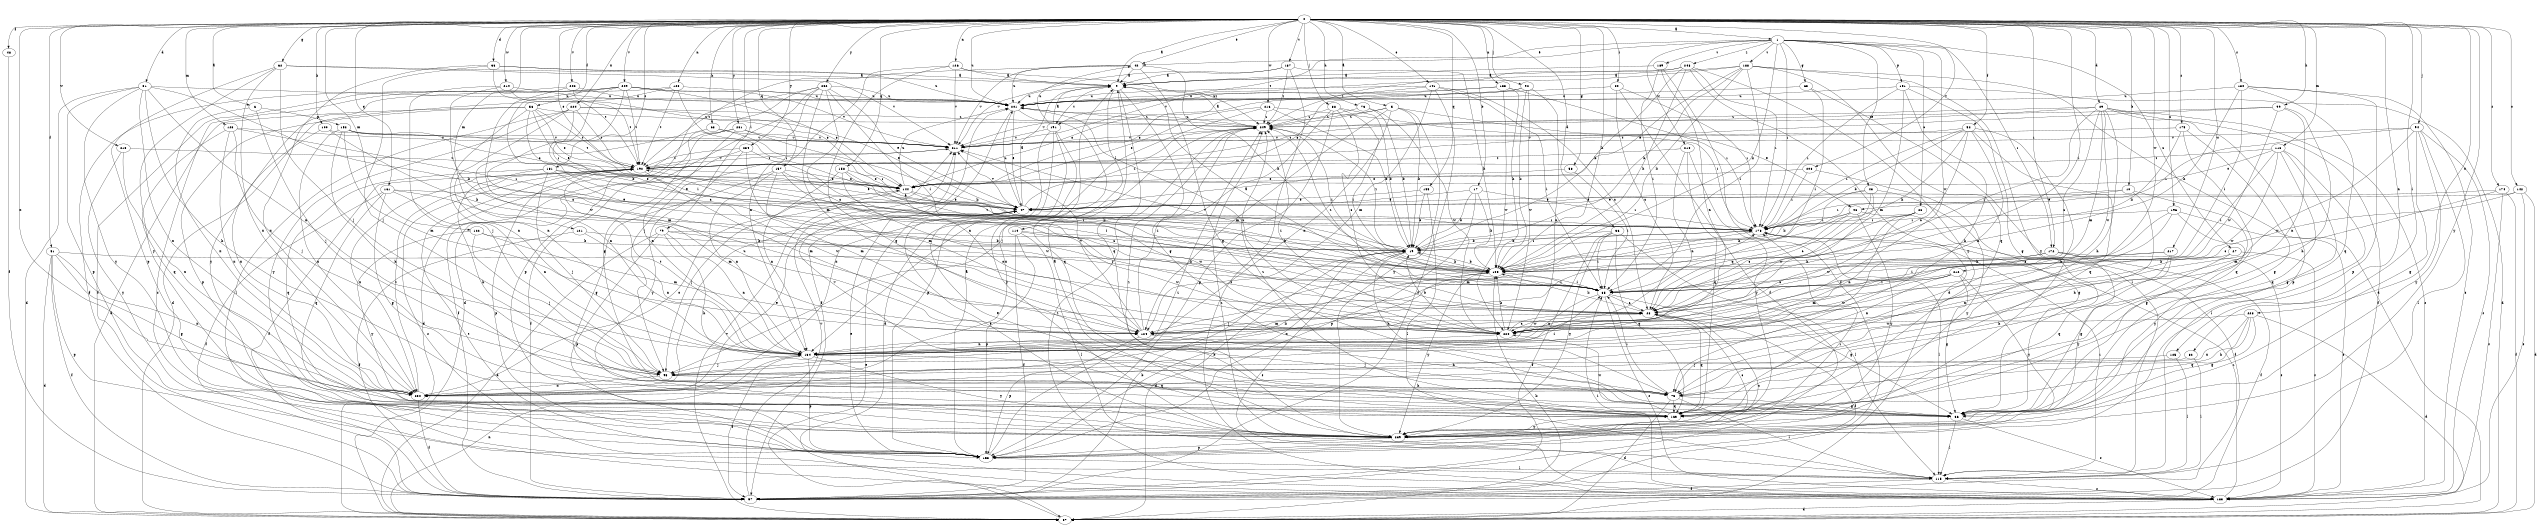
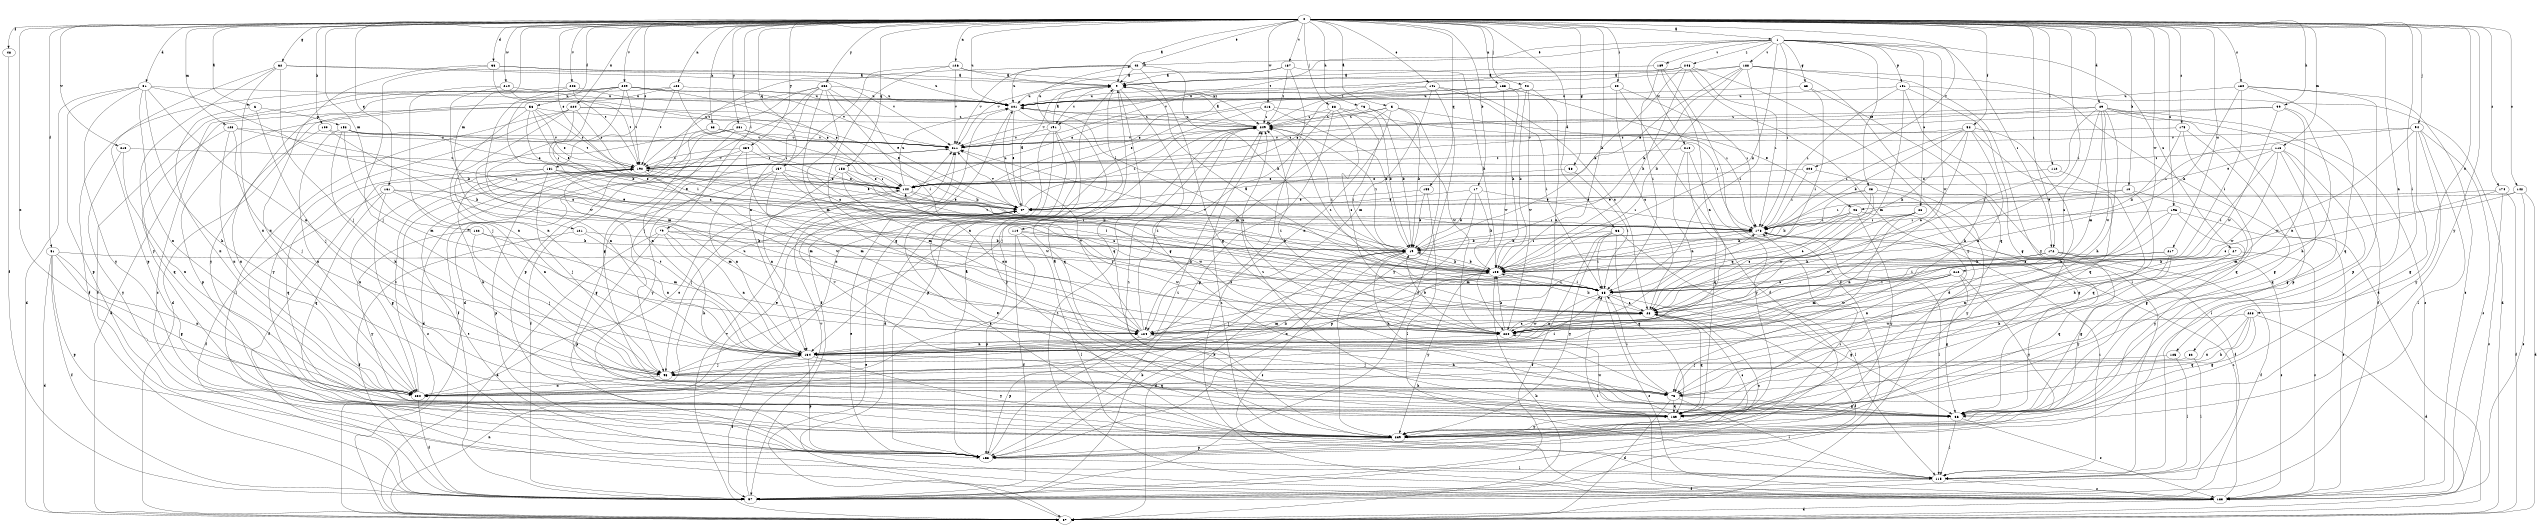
none -> (2055, 169)
